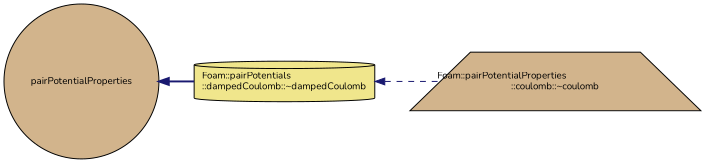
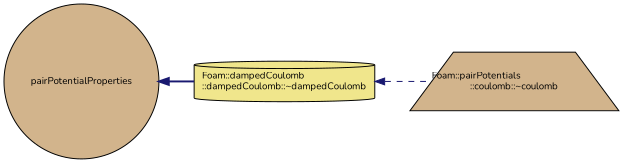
(284, 81) -> (284, 81)
(555, 81) -> (514, 81)
